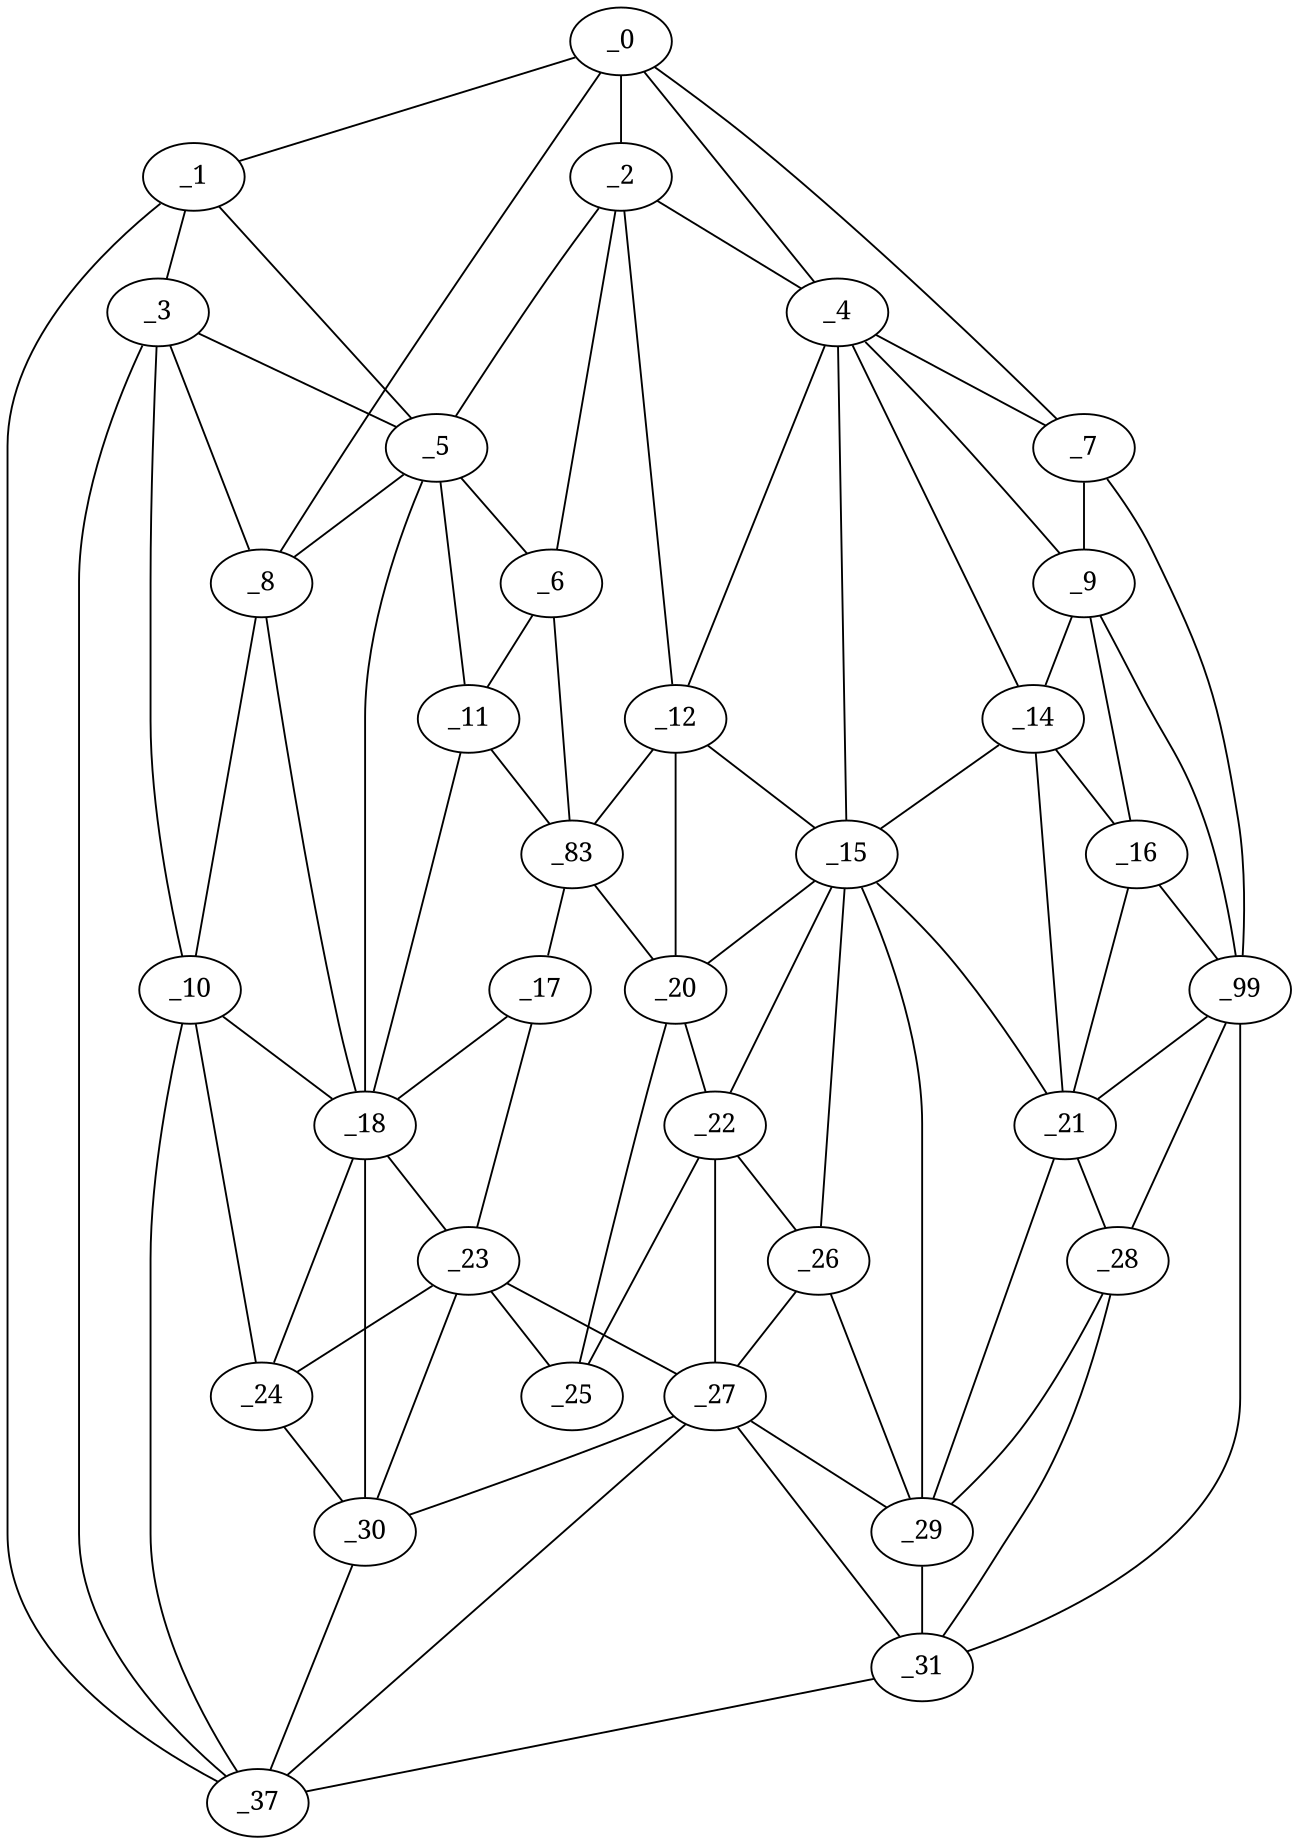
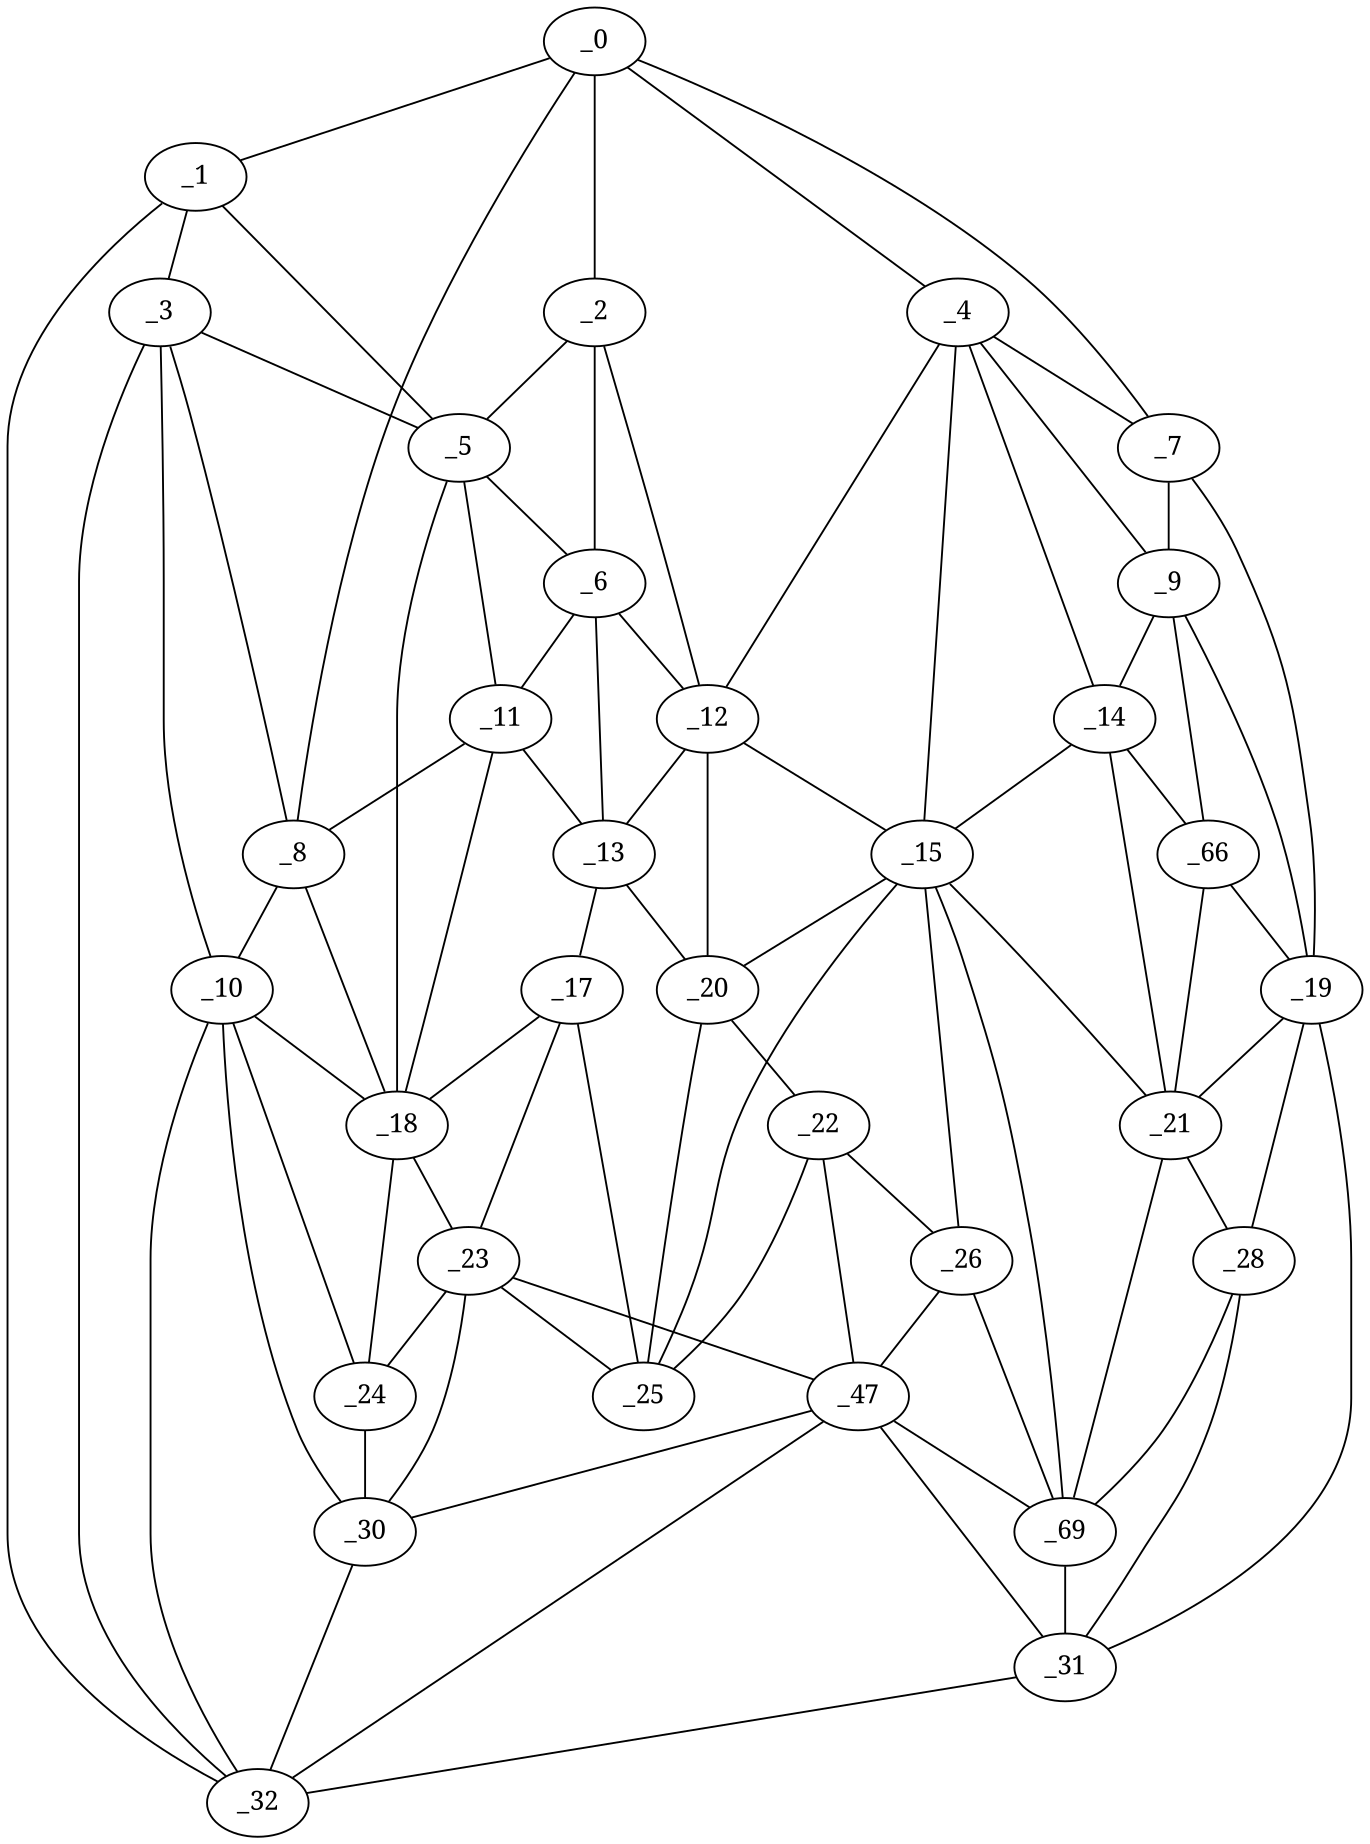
(729, 245) -> none
(349, 516) -> (410, 778)
none -> (651, 651)
(572, 854) -> (604, 854)
(1137, 854) -> (1208, 854)
(781, 990) -> (744, 1107)
(1240, 990) -> (1312, 990)
none -> (608, 1193)
(365, 1312) -> (252, 1271)
(715, 1396) -> (858, 1396)
(922, 1532) -> (1065, 1532)
(258, 1803) -> (258, 1803)
